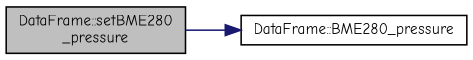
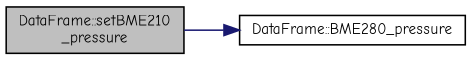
(96, 30) -> (95, 30)
